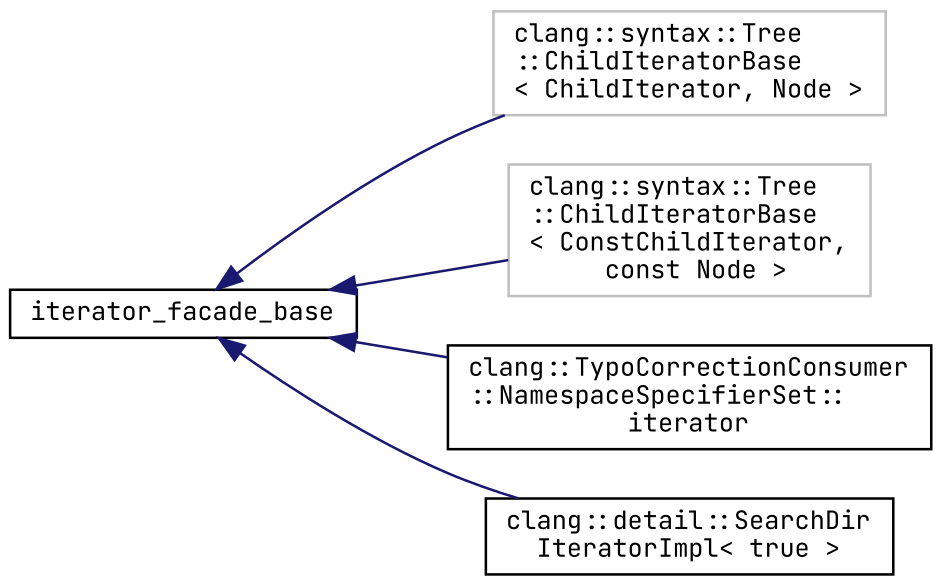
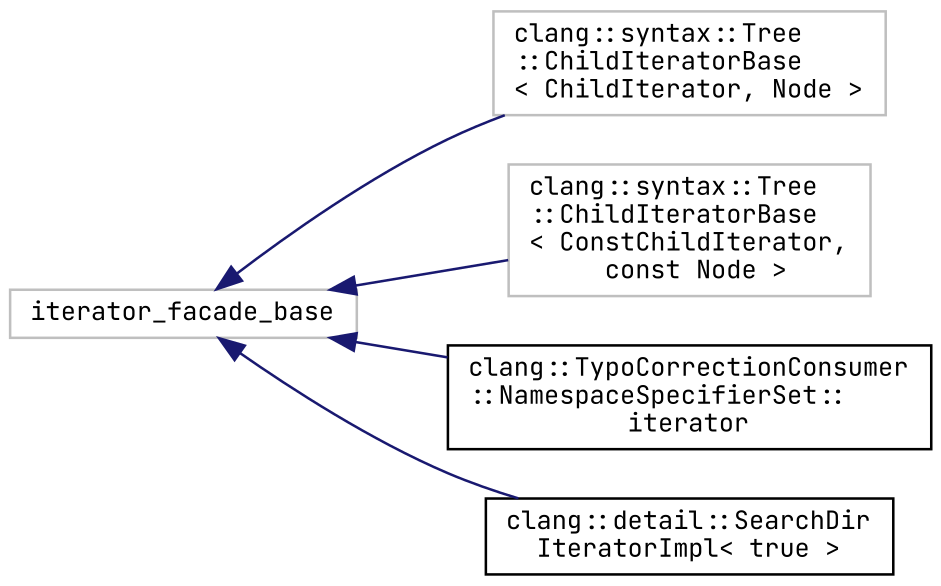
(183, 314) -> (183, 314)
